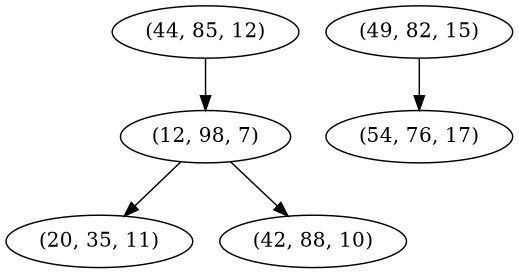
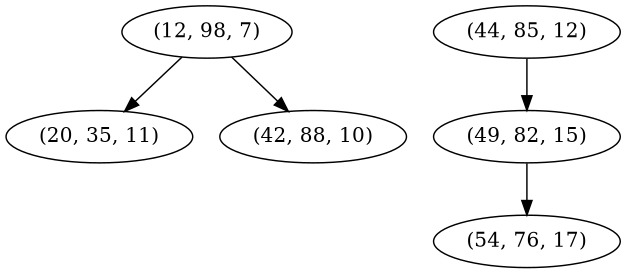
(206, 77) -> (527, 77)
